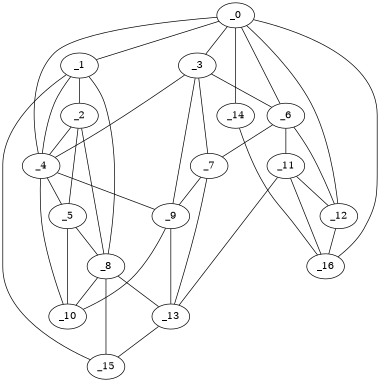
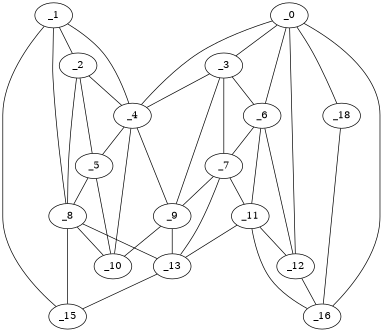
(158, 40) -> none
(236, 116) -> (342, 116)
none -> (237, 191)
